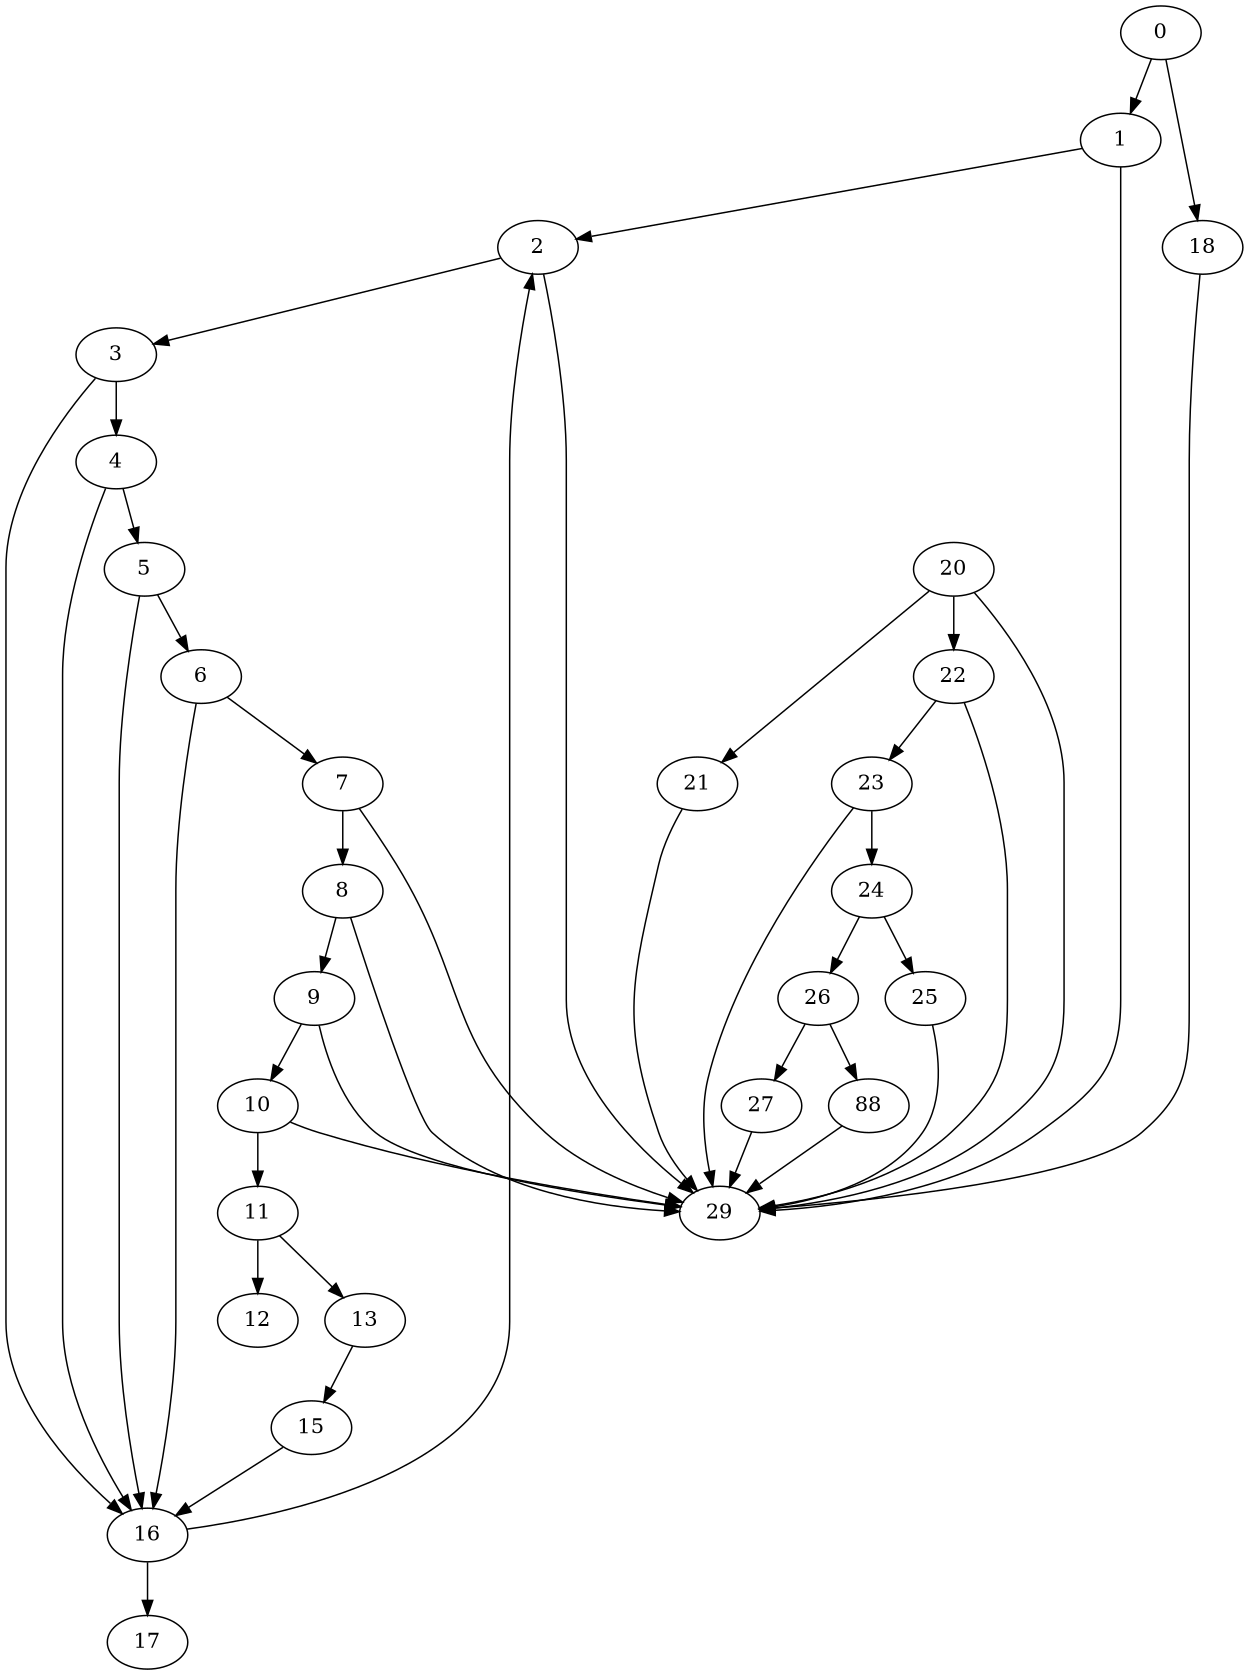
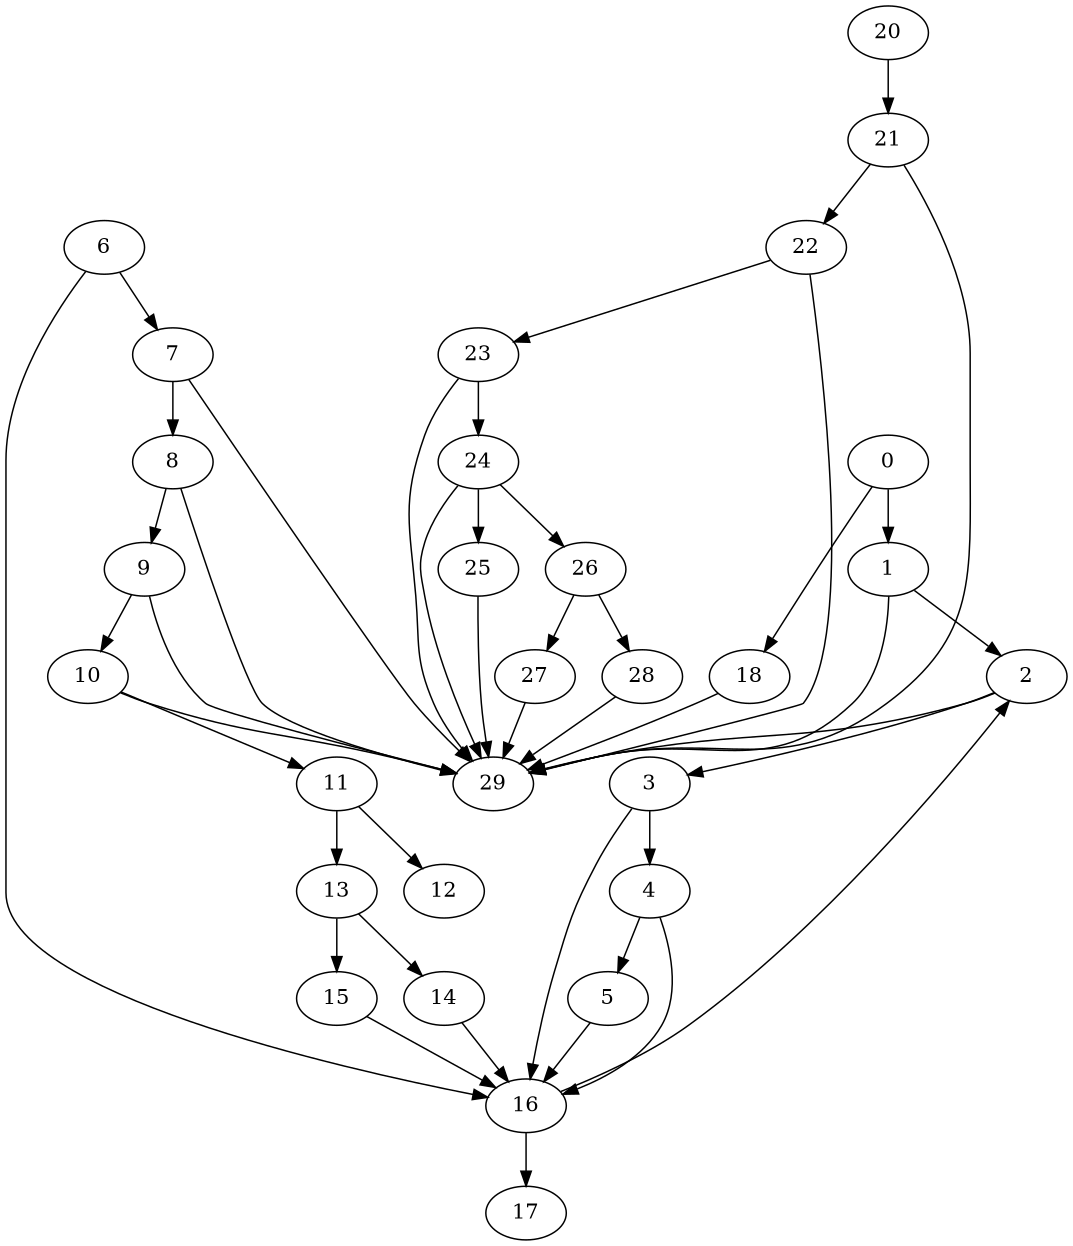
(169, 616) -> none
(954, 616) -> (852, 188)
(1064, 980) -> (428, 614)
none -> (444, 998)
(869, 1106) -> (642, 677)
